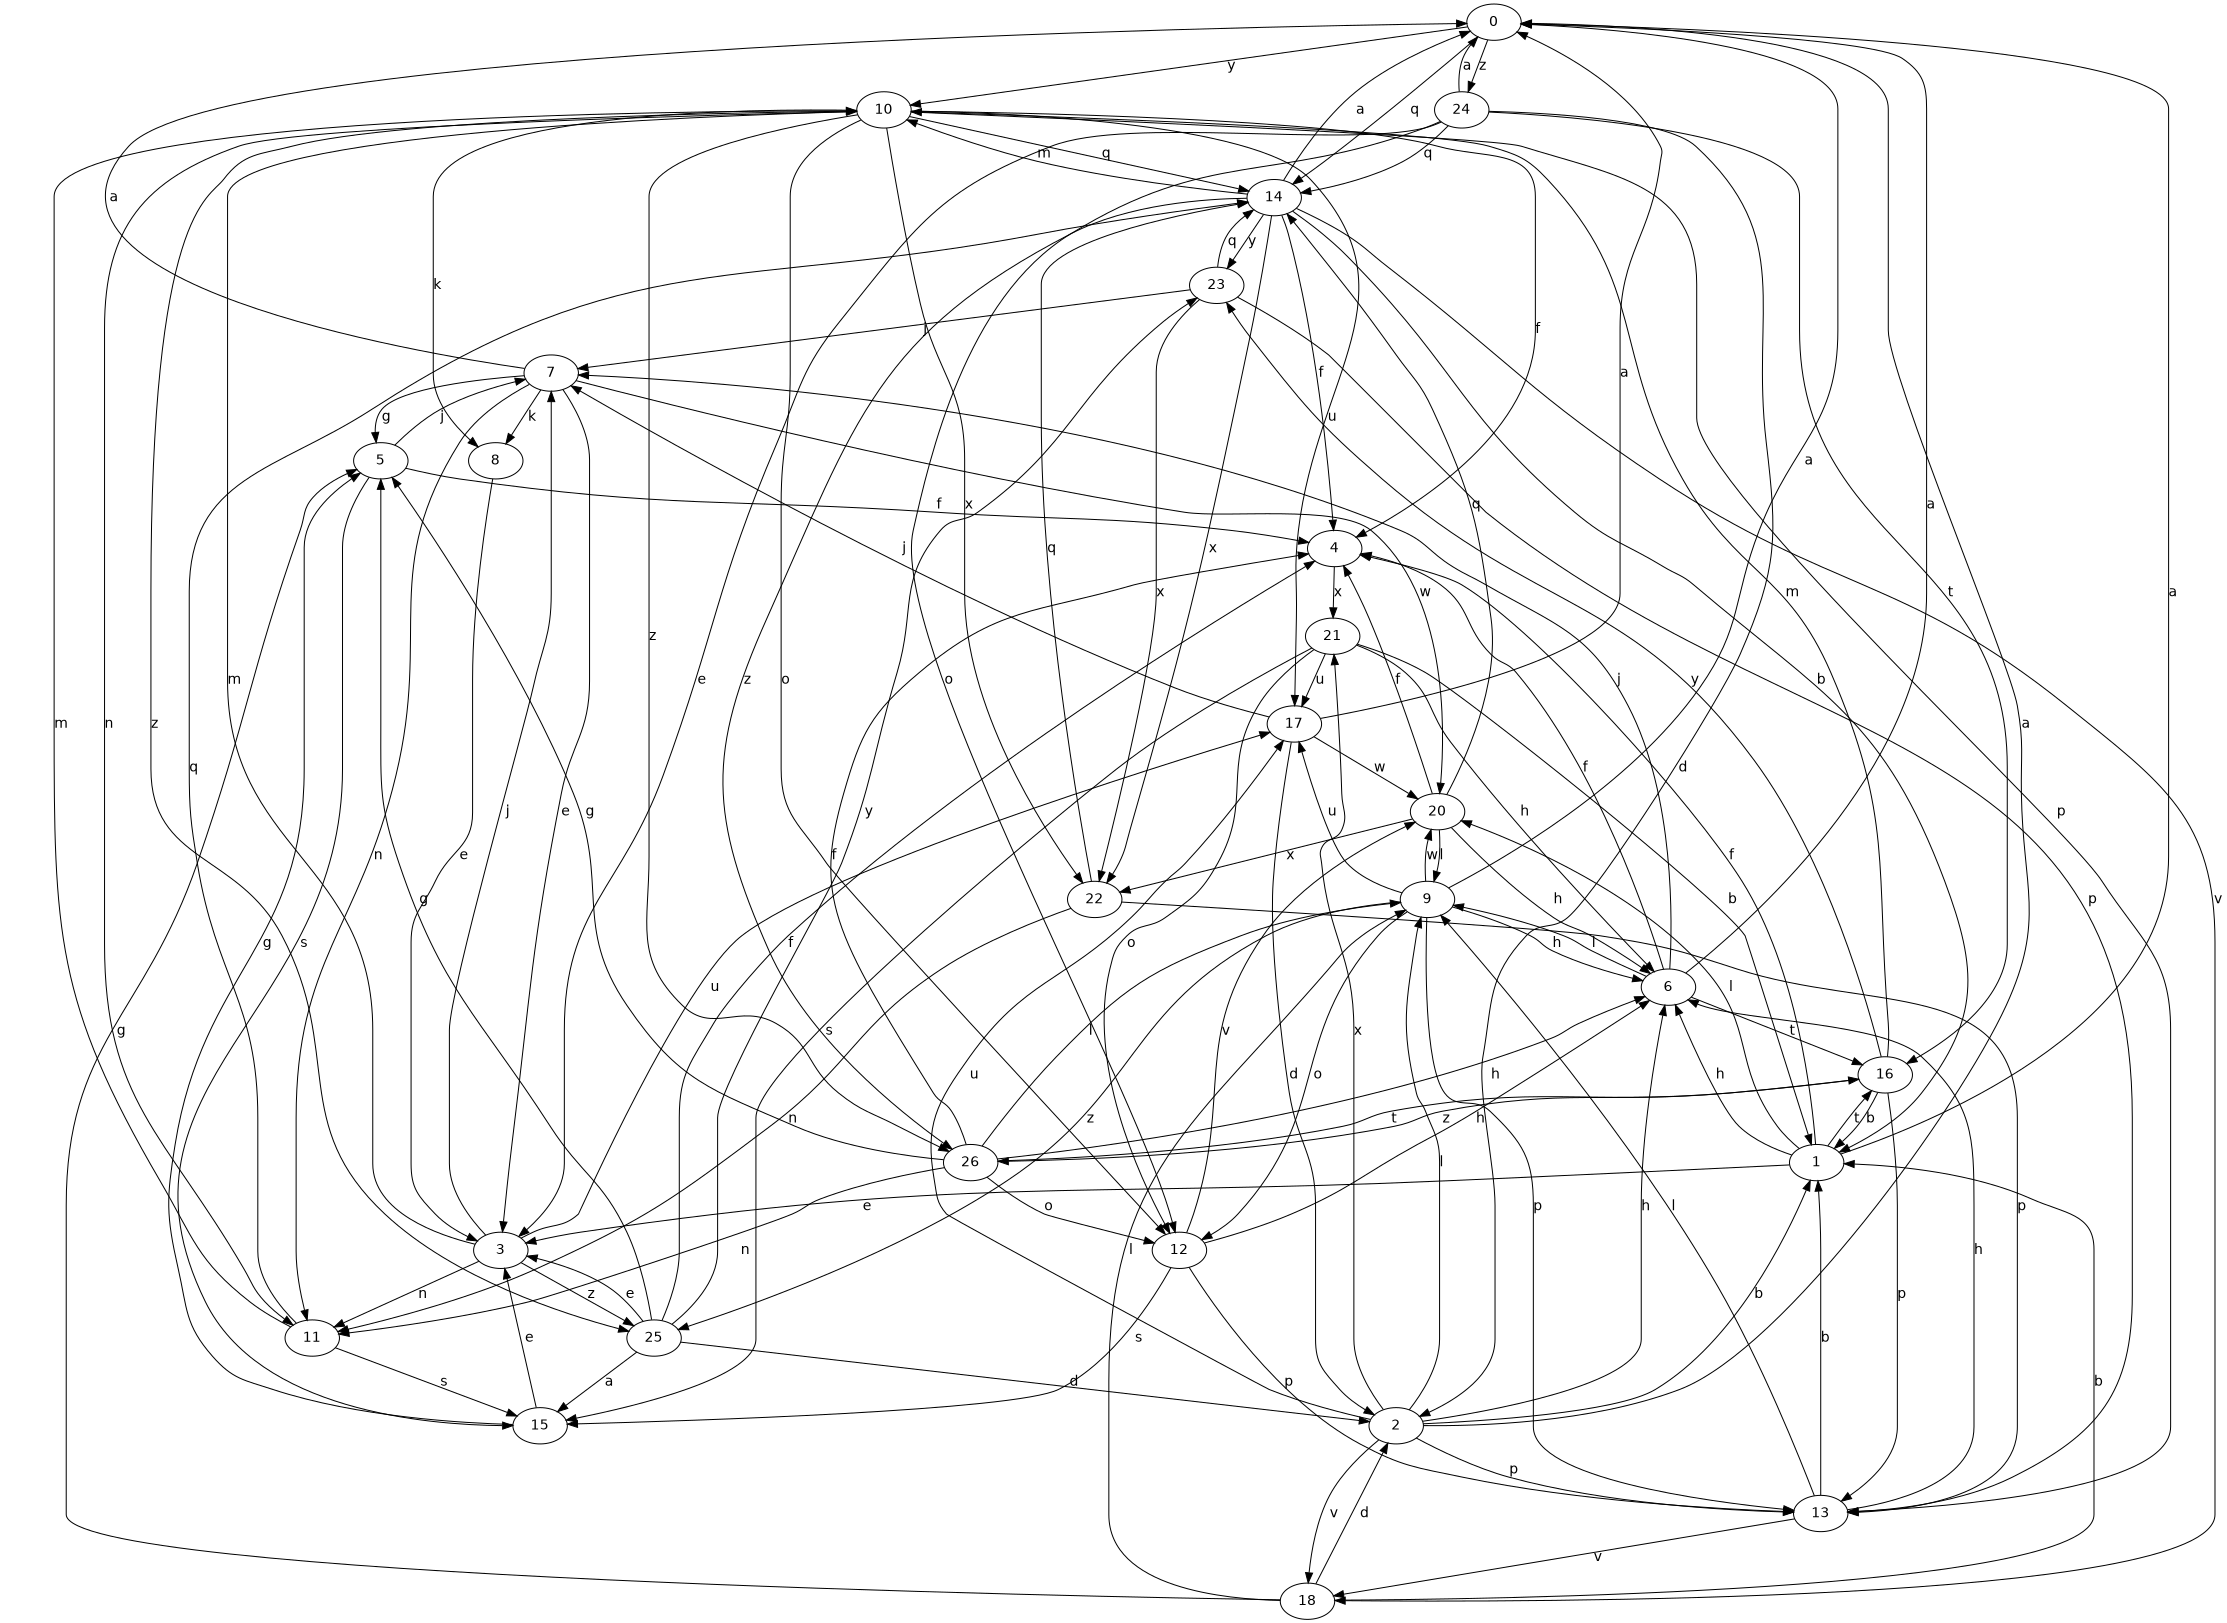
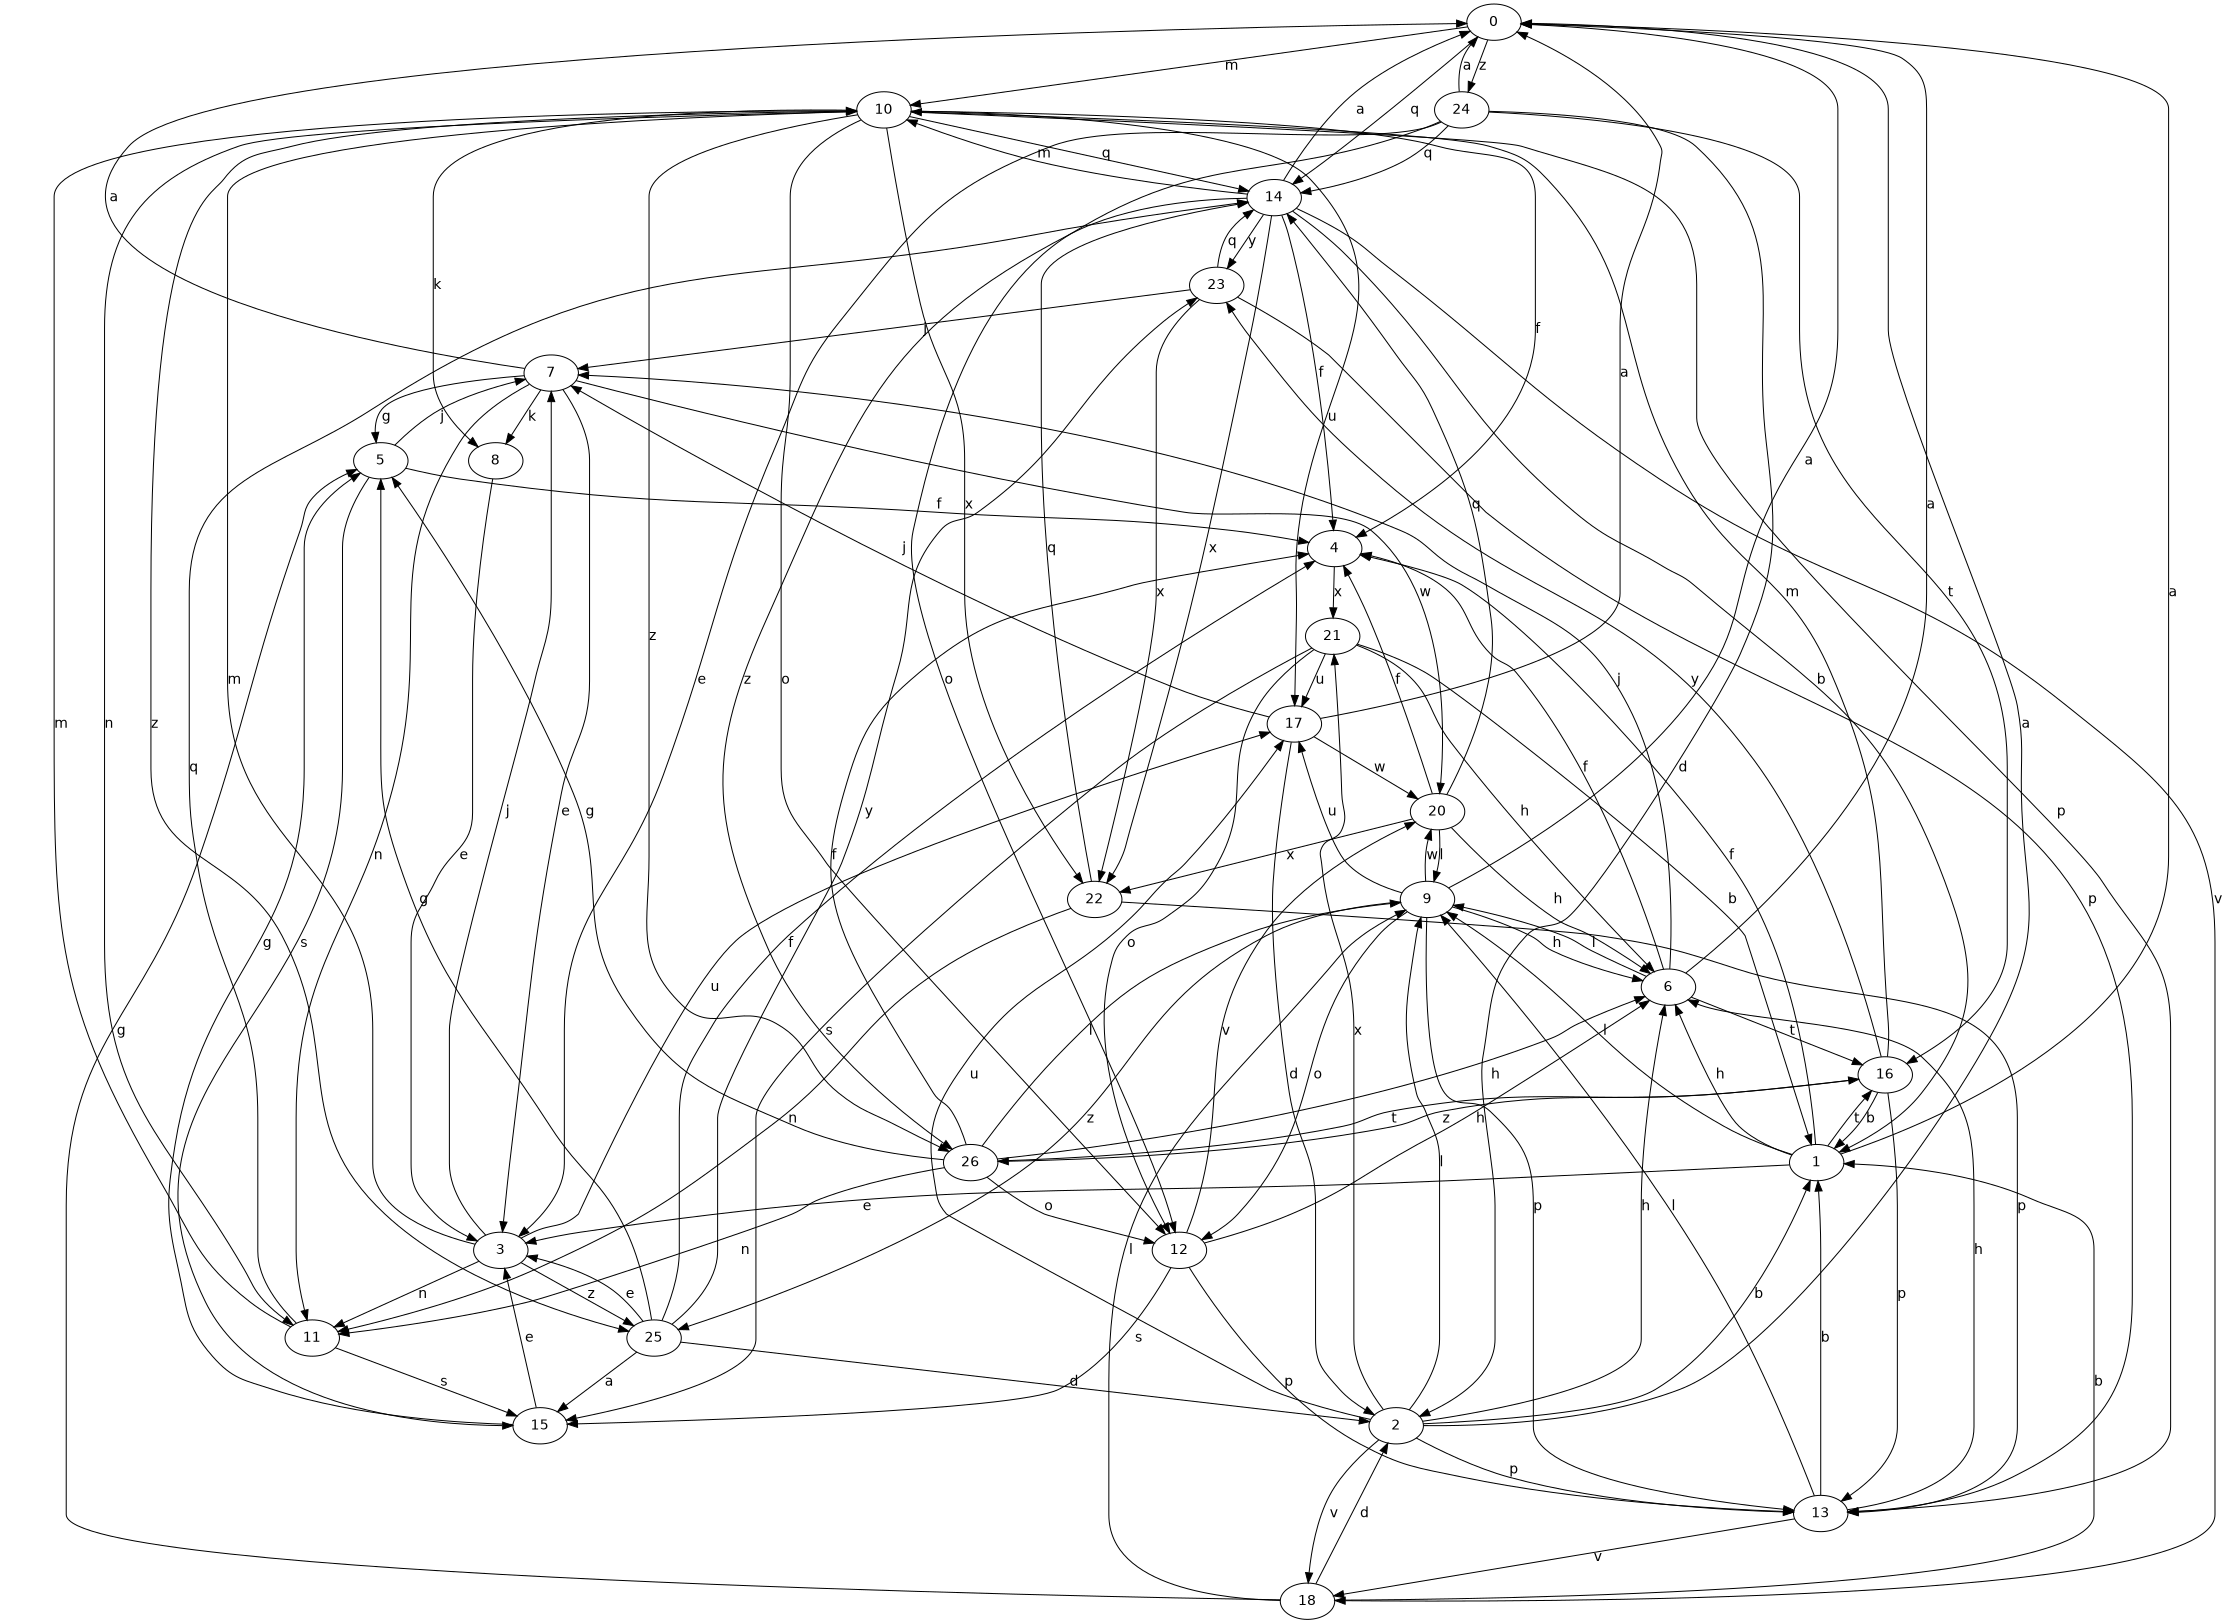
(1232, 66) -> (1232, 66)
(1680, 944) -> (1616, 1049)
